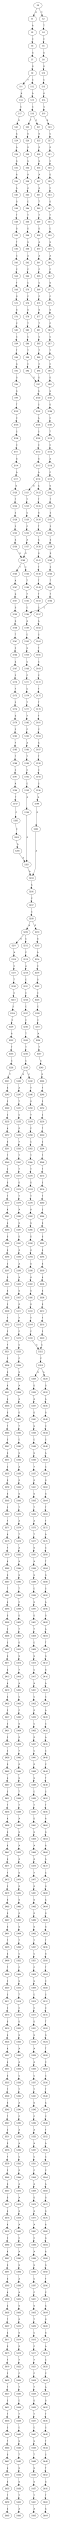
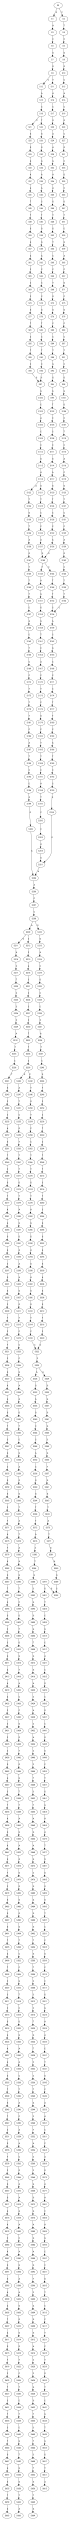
(34, 1601) -> (50, 1588)
